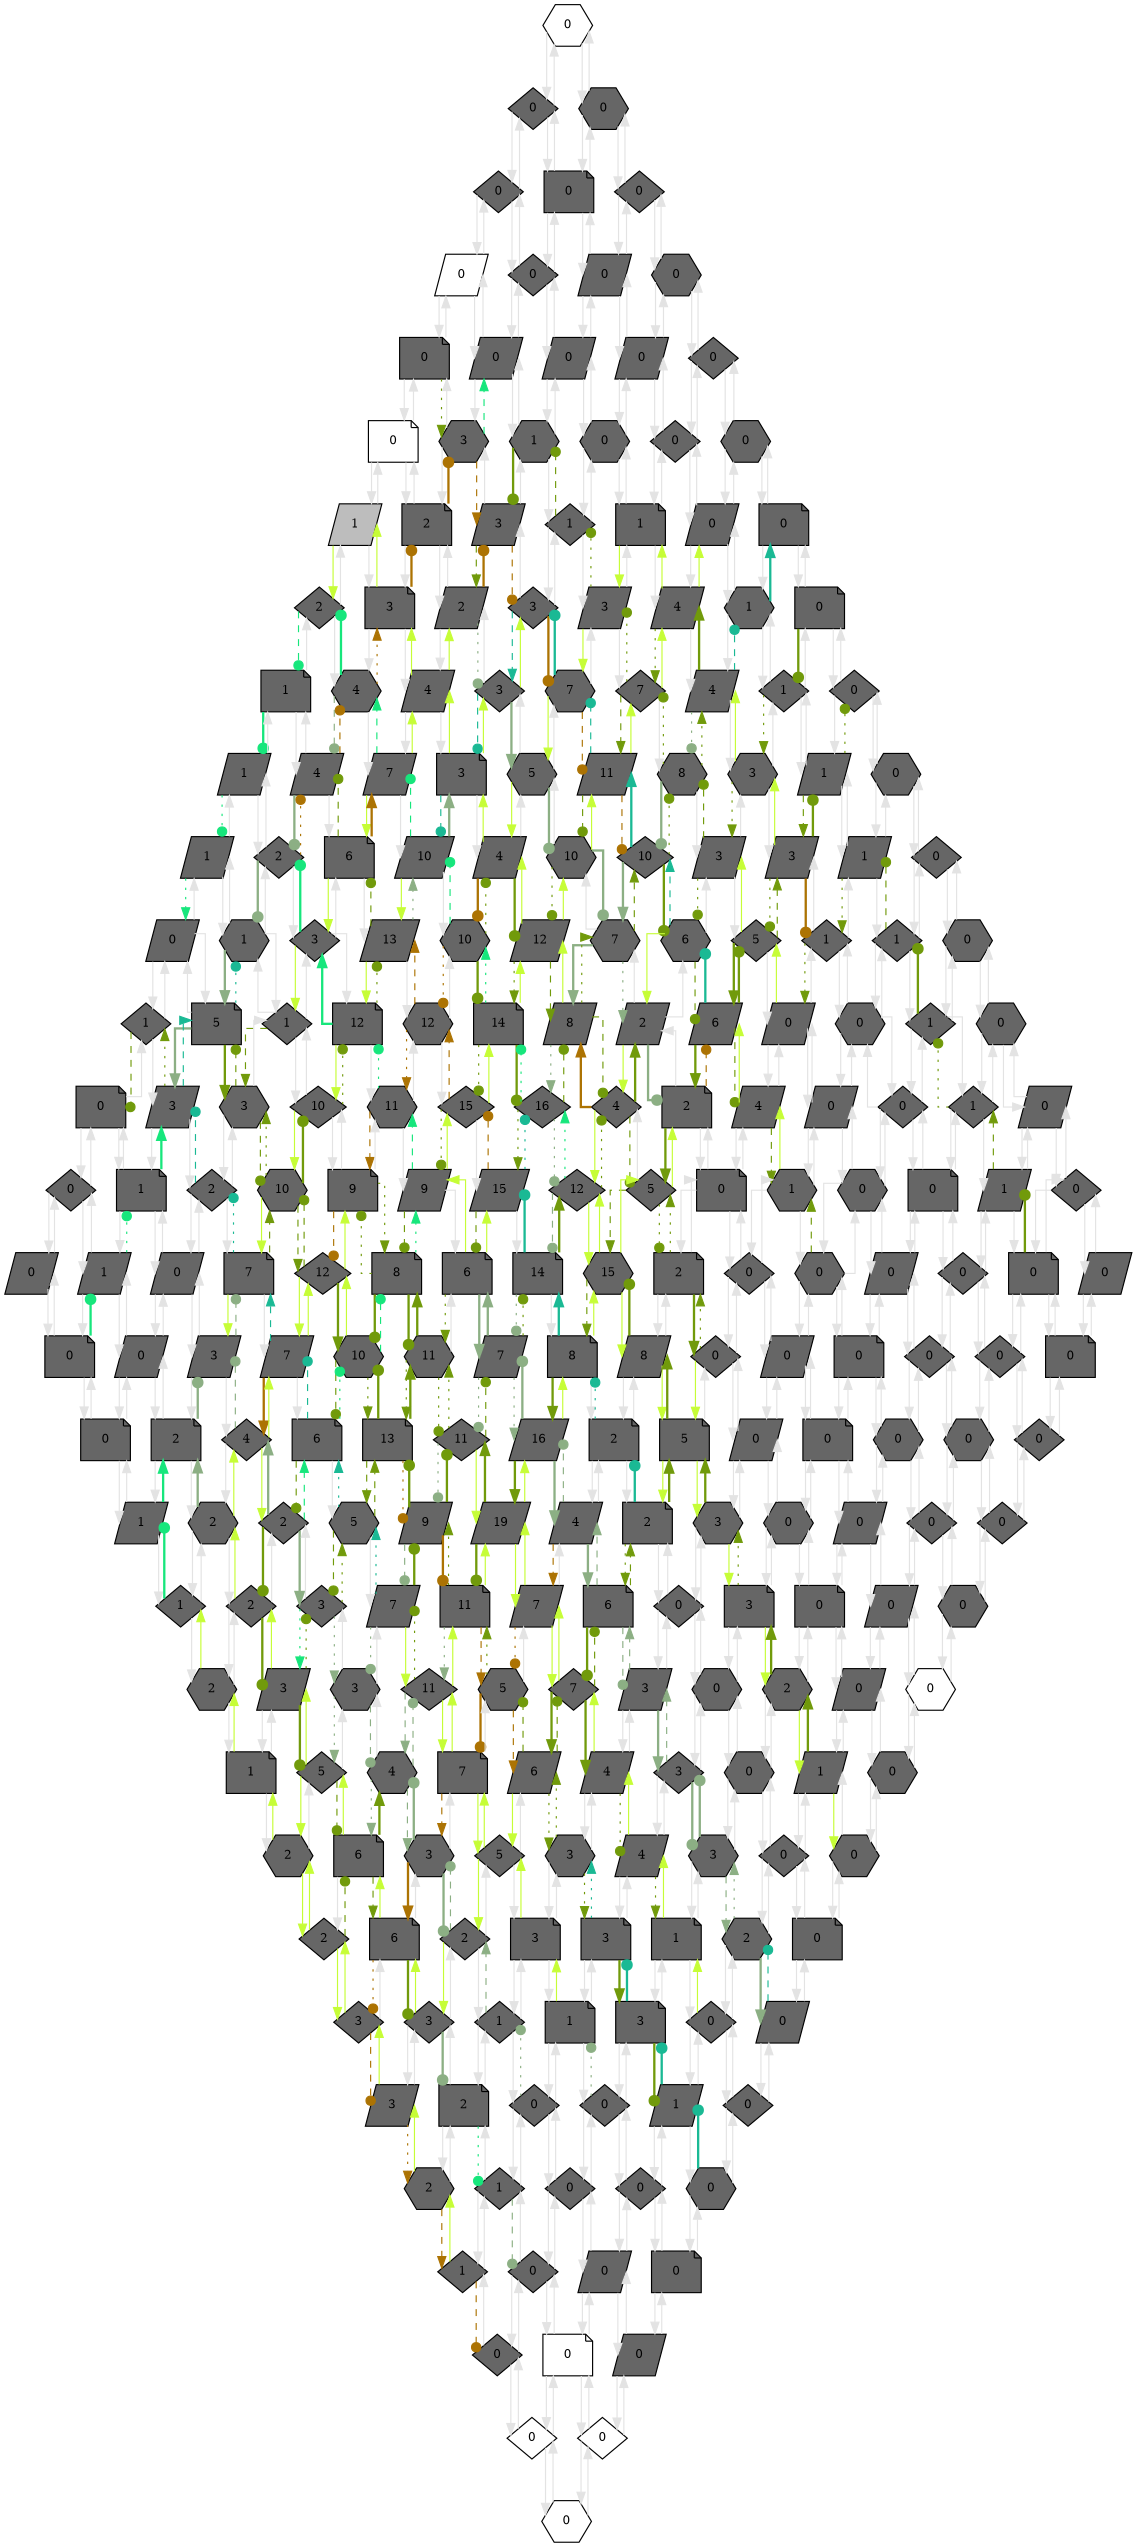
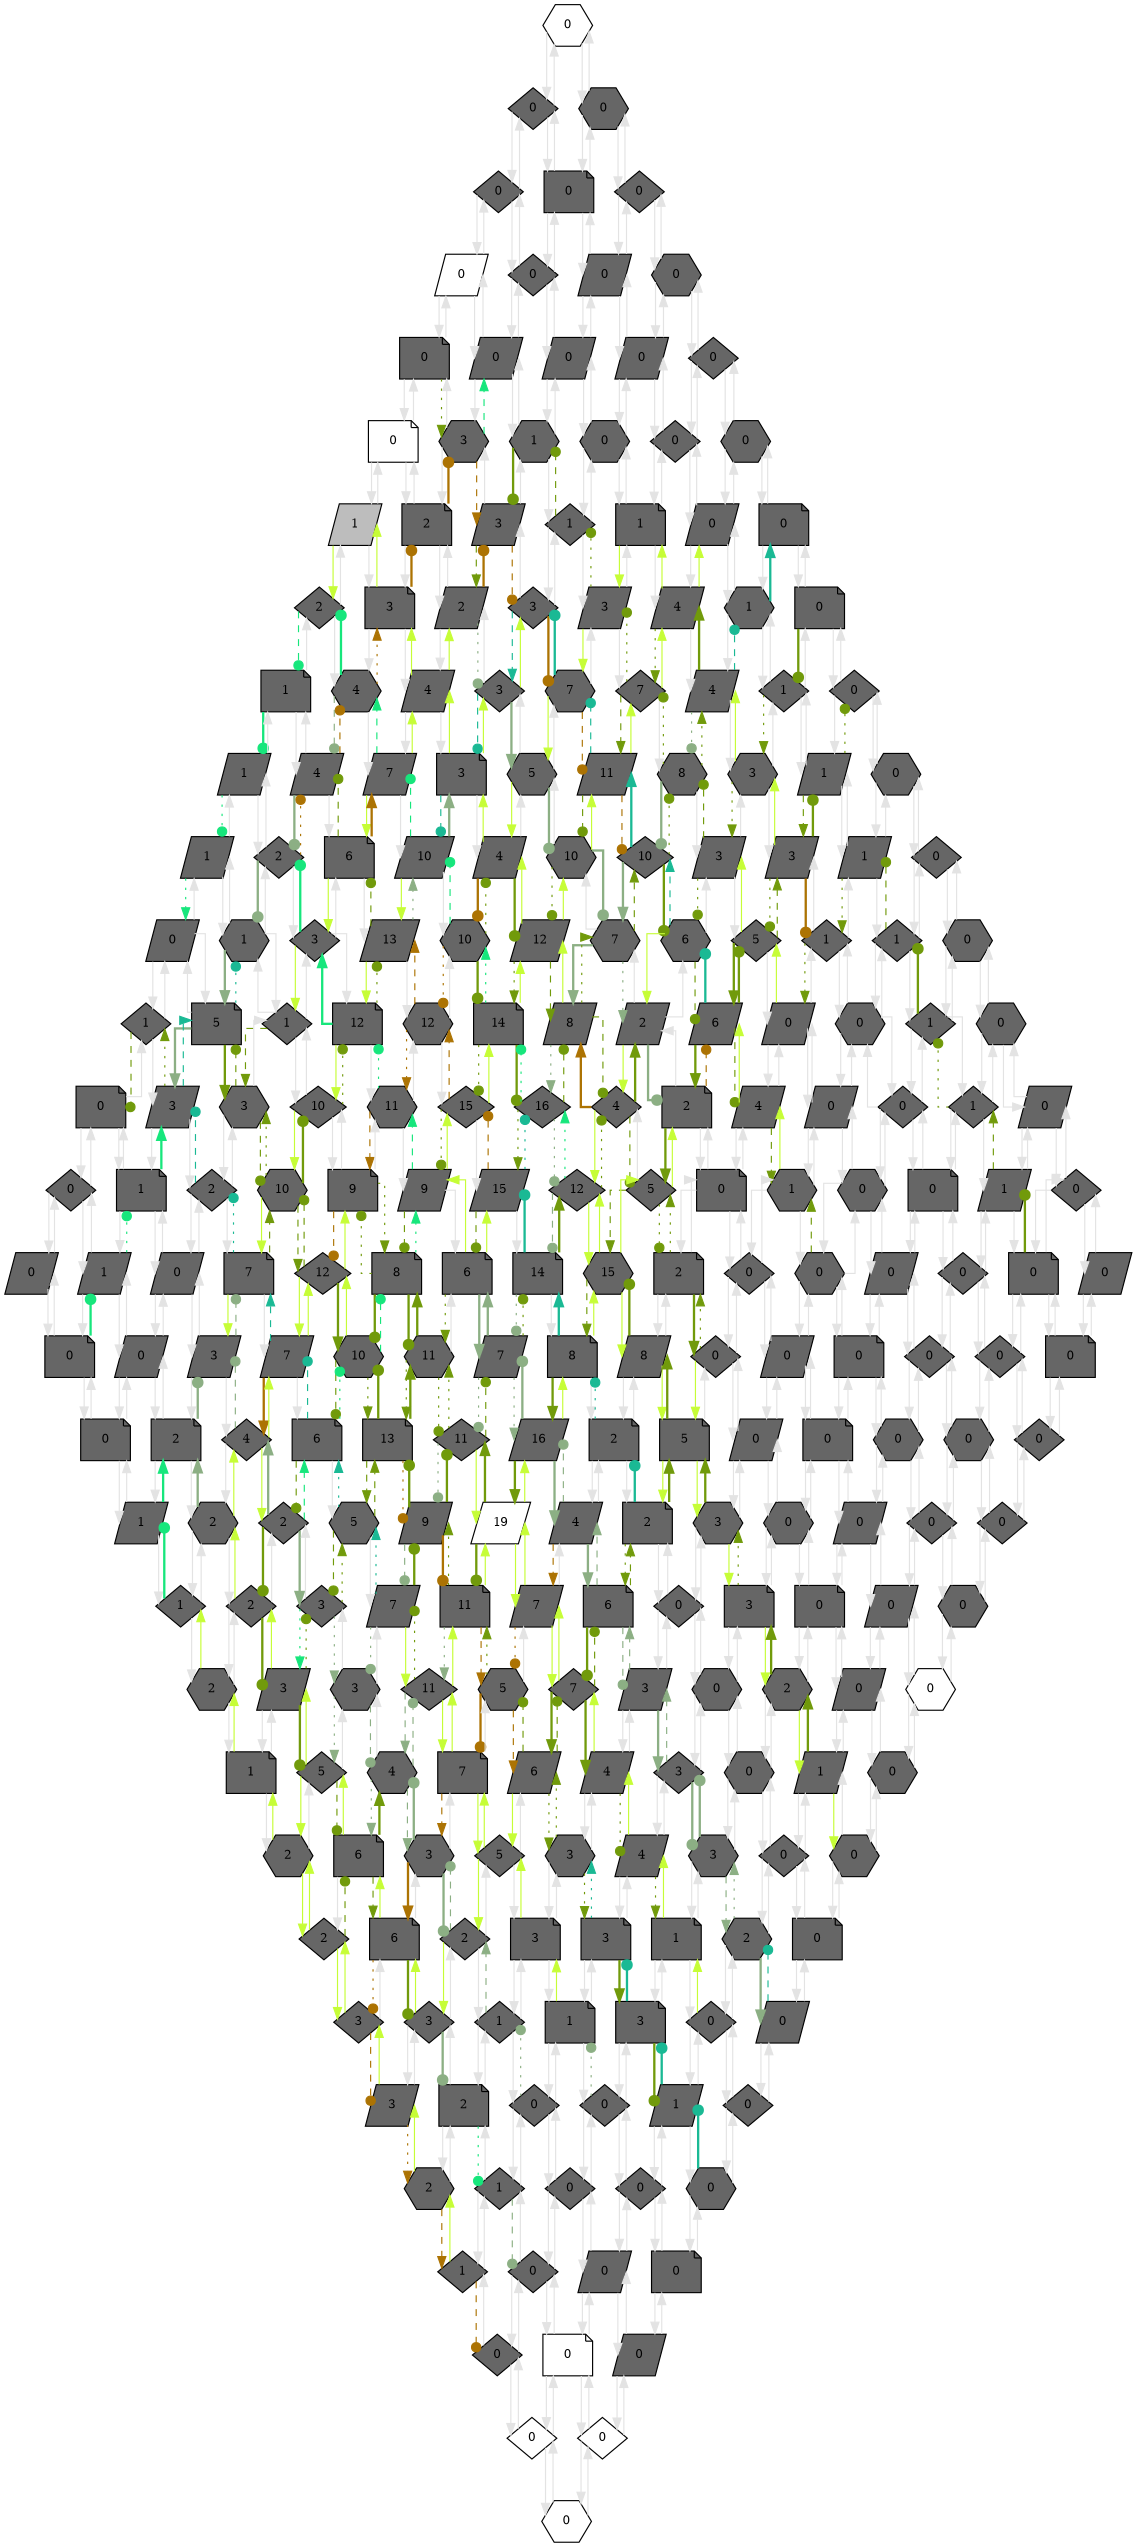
(501, 1523) -> (501, 1523)
